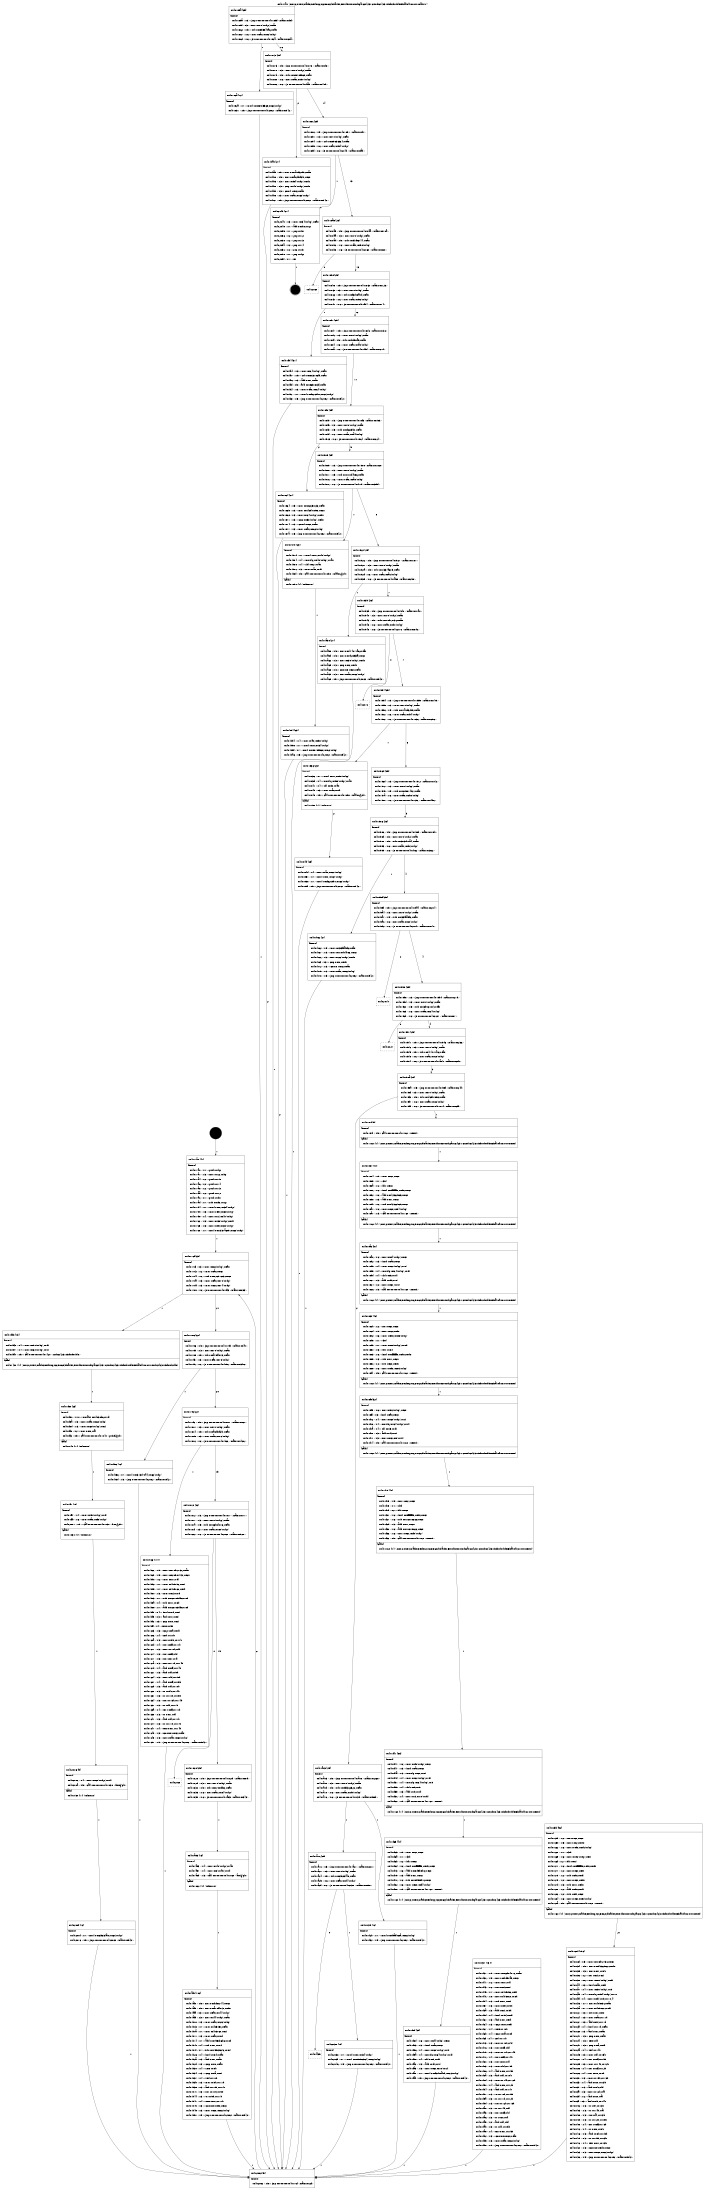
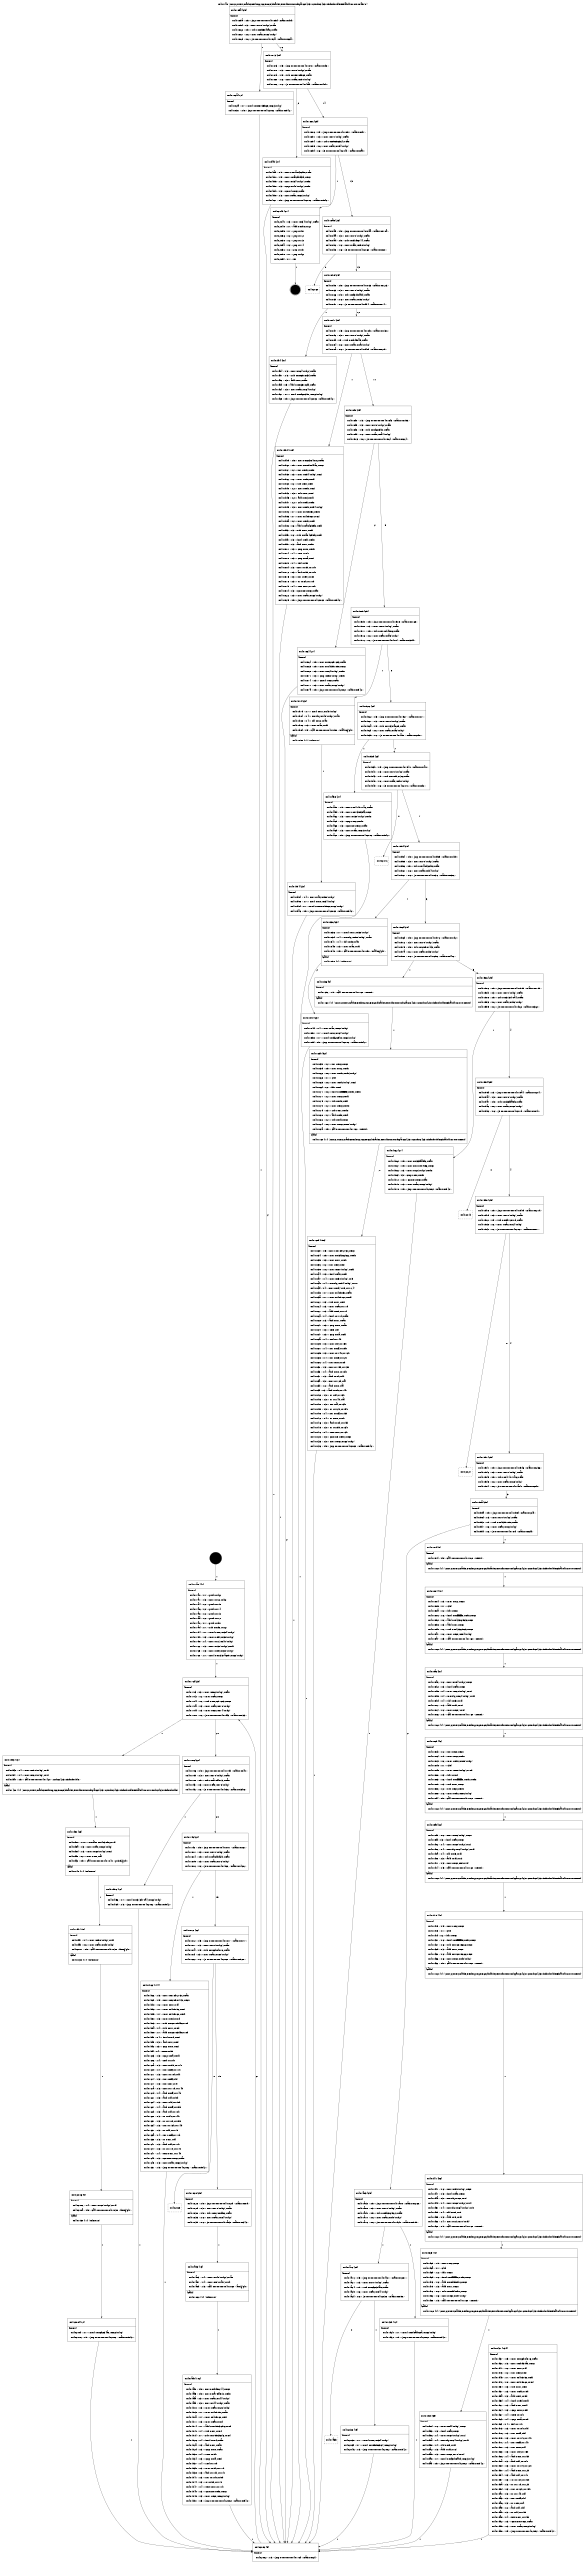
none -> (309, 525)
none -> (394, 992)
